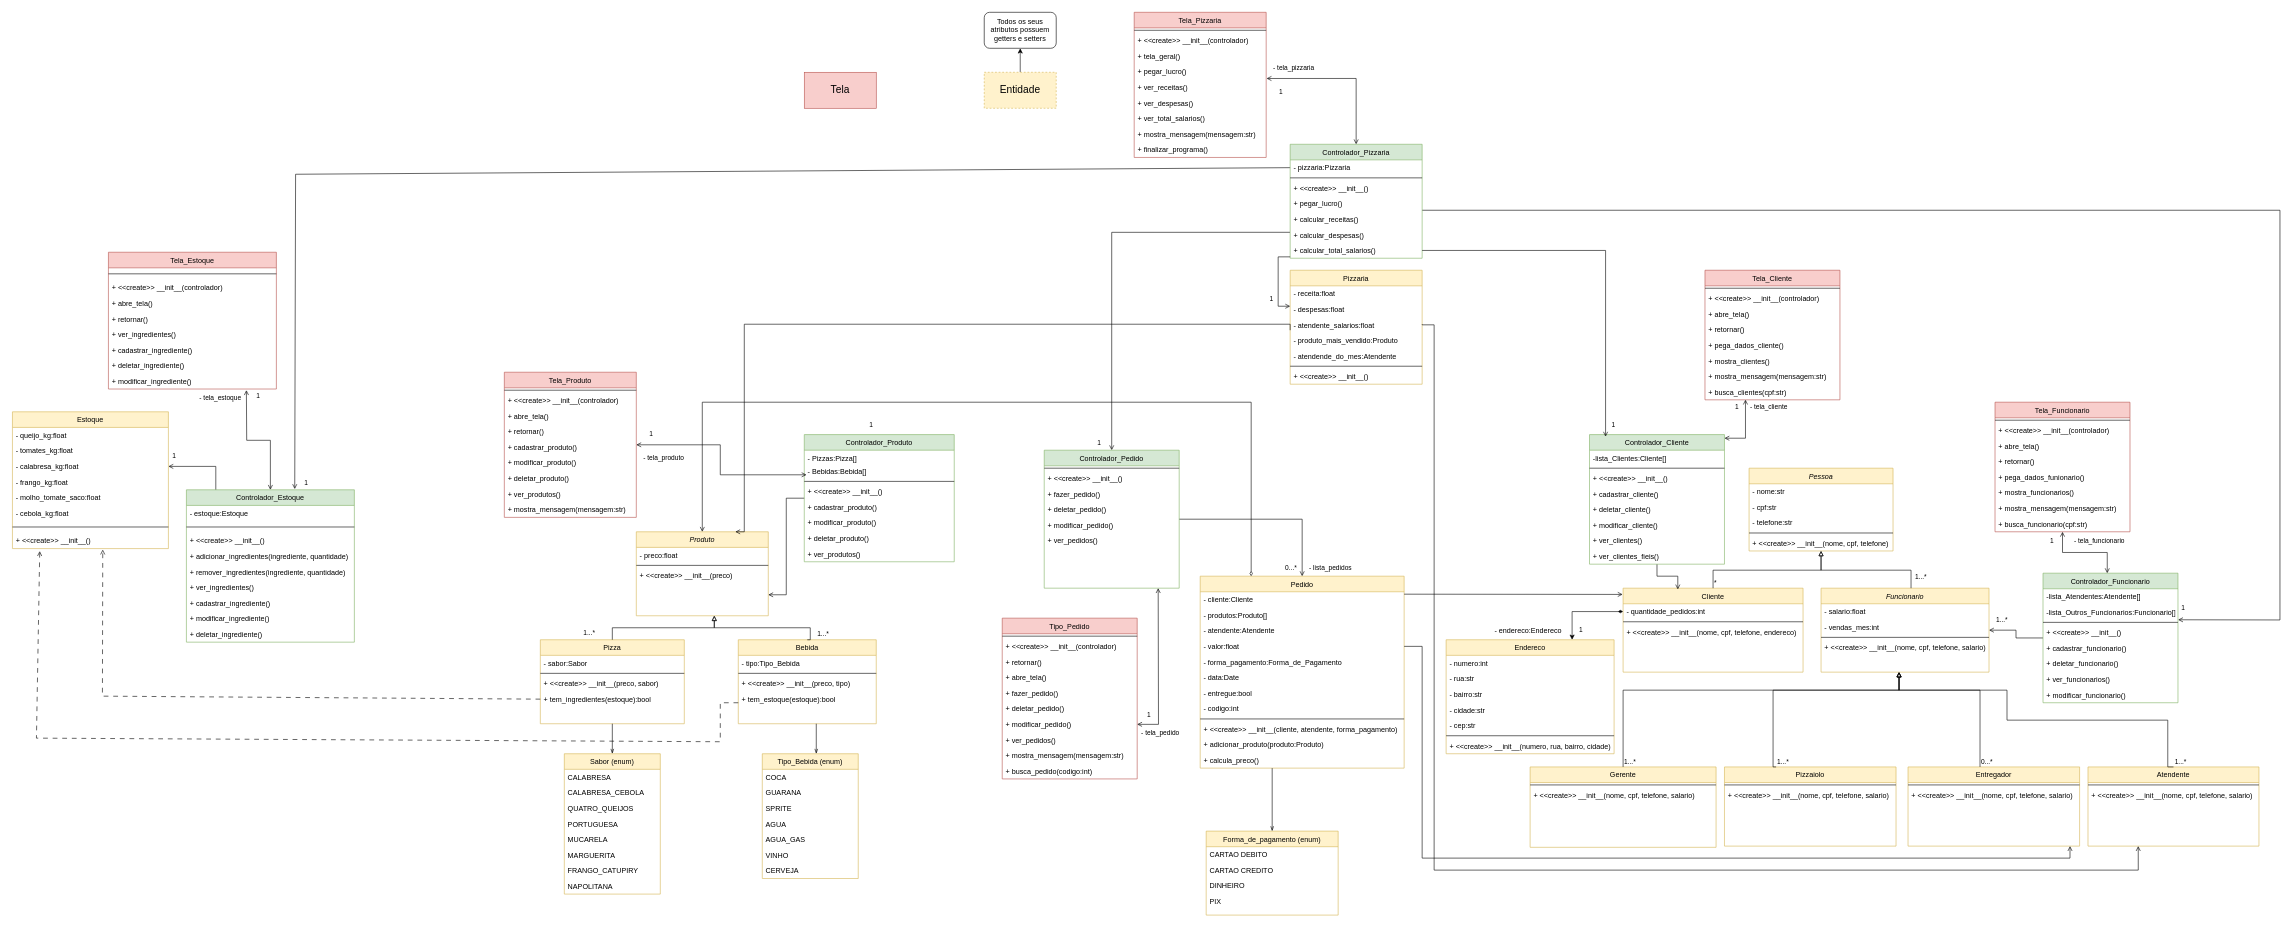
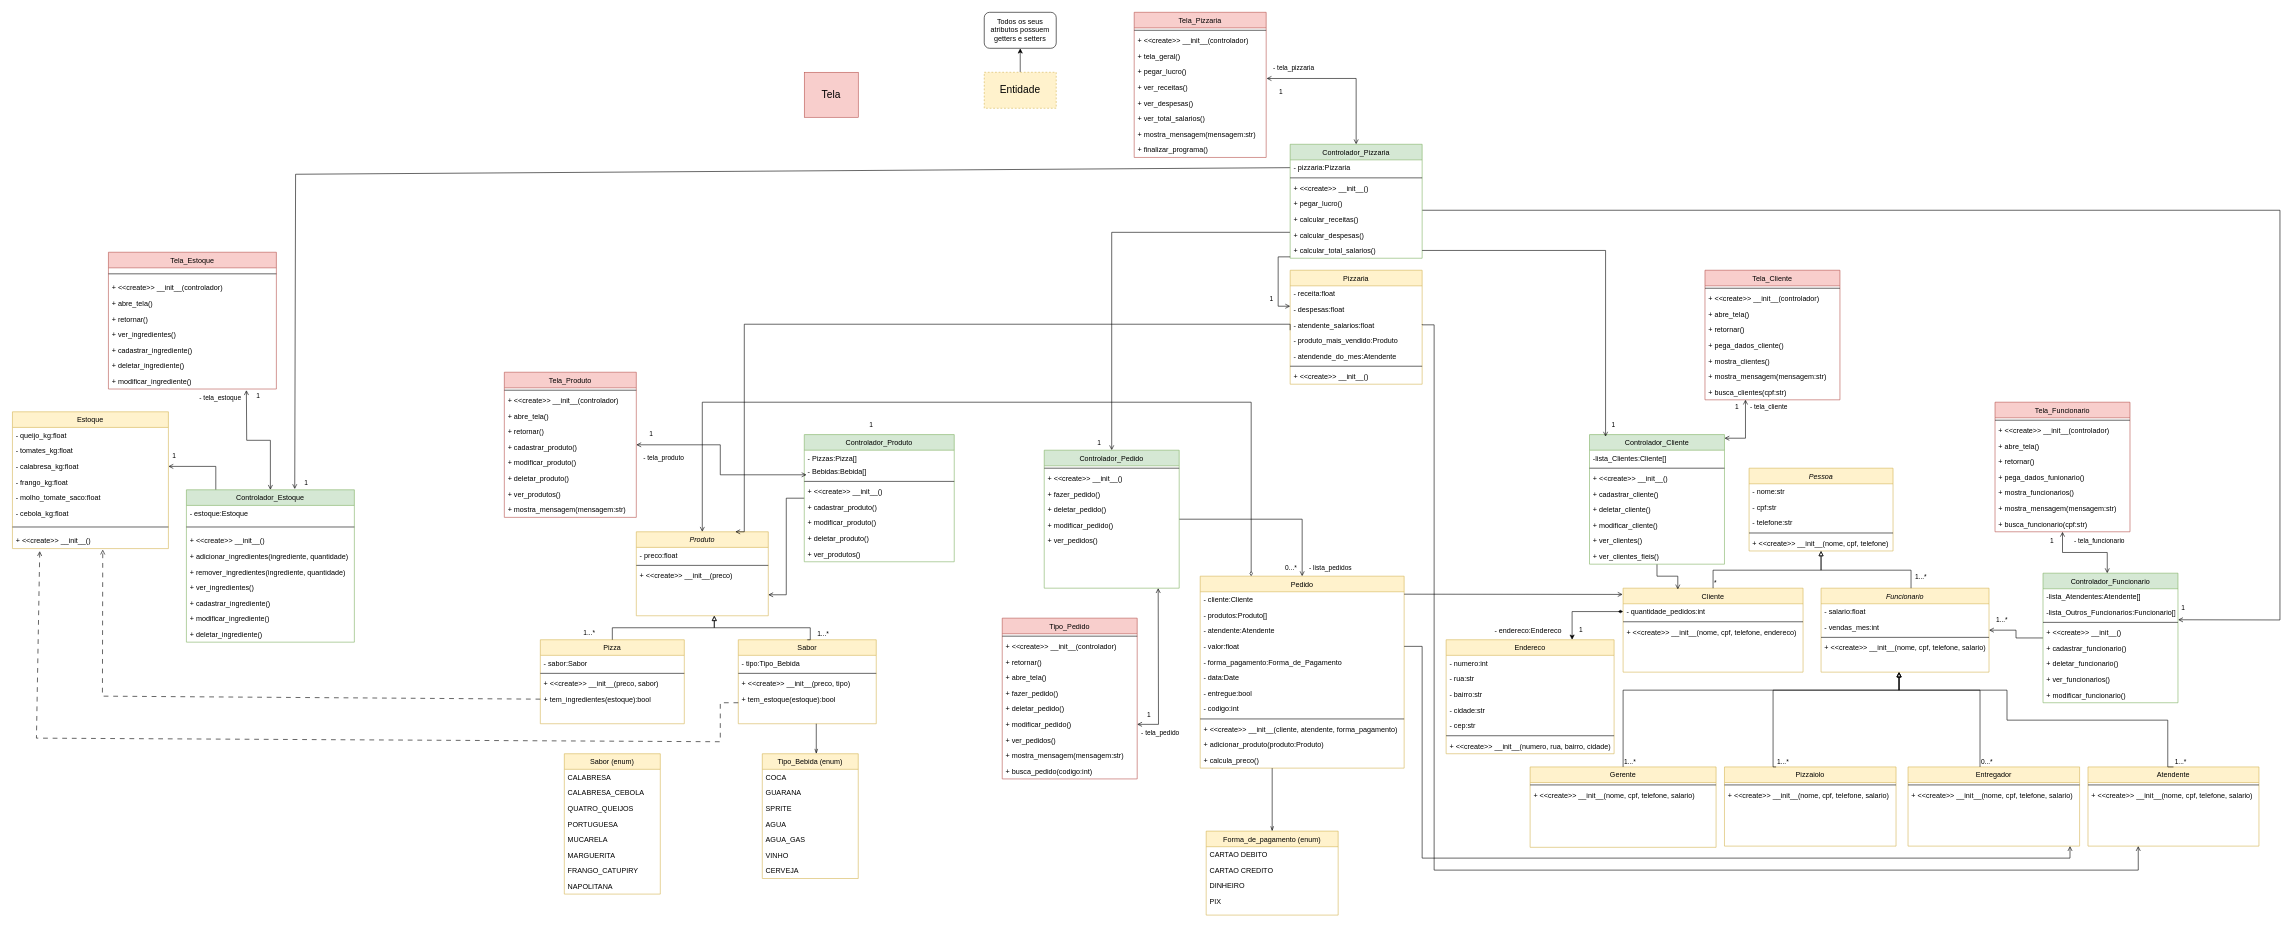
(840, 90) -> (831, 95)
(807, 648) -> (807, 648)
(612, 739) -> none
